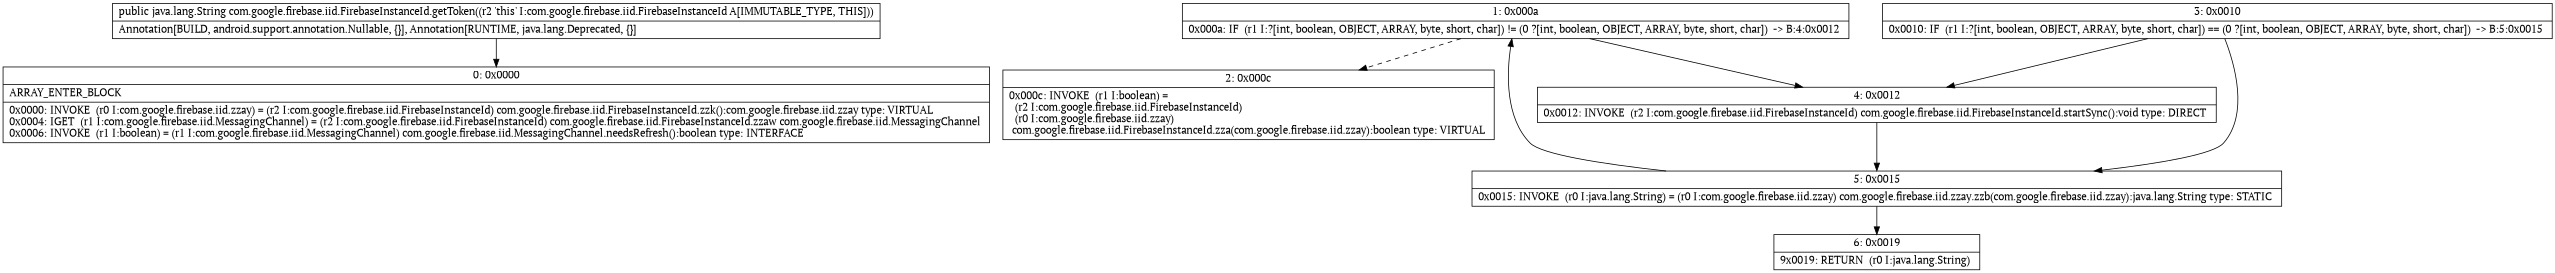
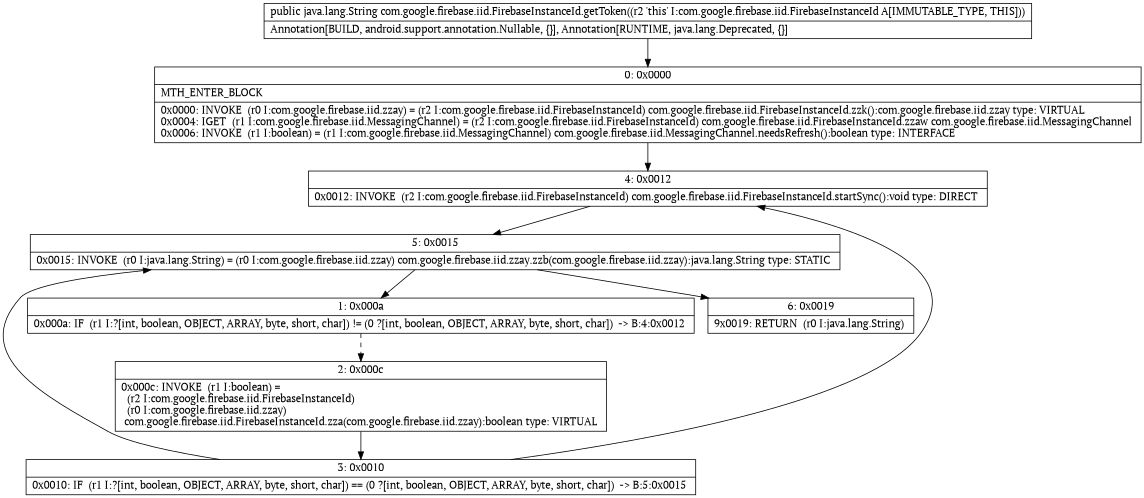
(1692, 62) -> (648, 153)
(65, 93) -> (212, 93)
none -> (361, 442)
